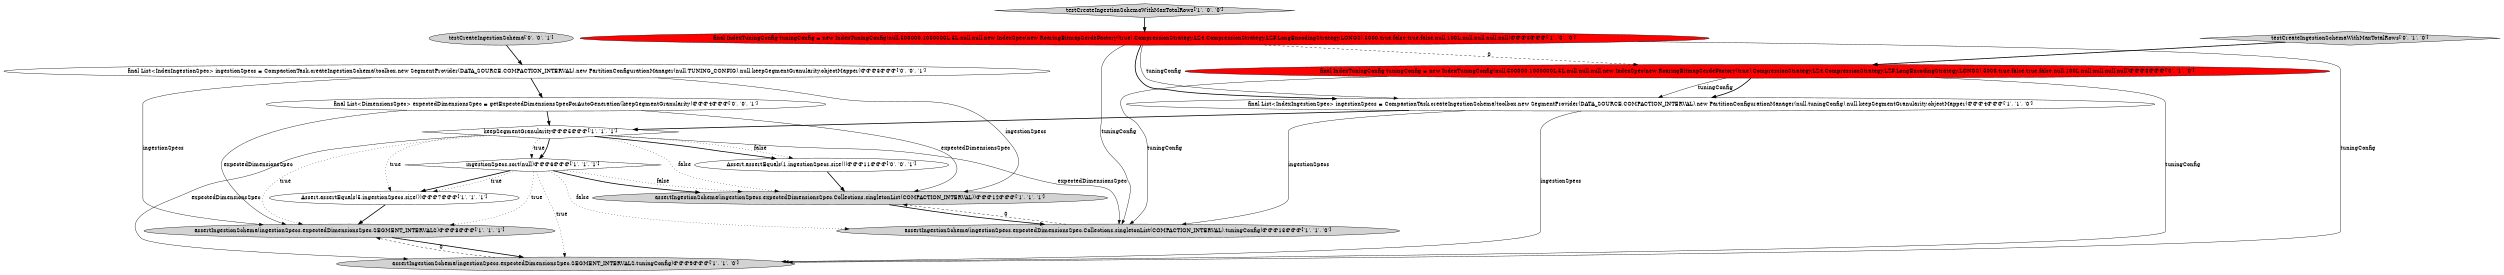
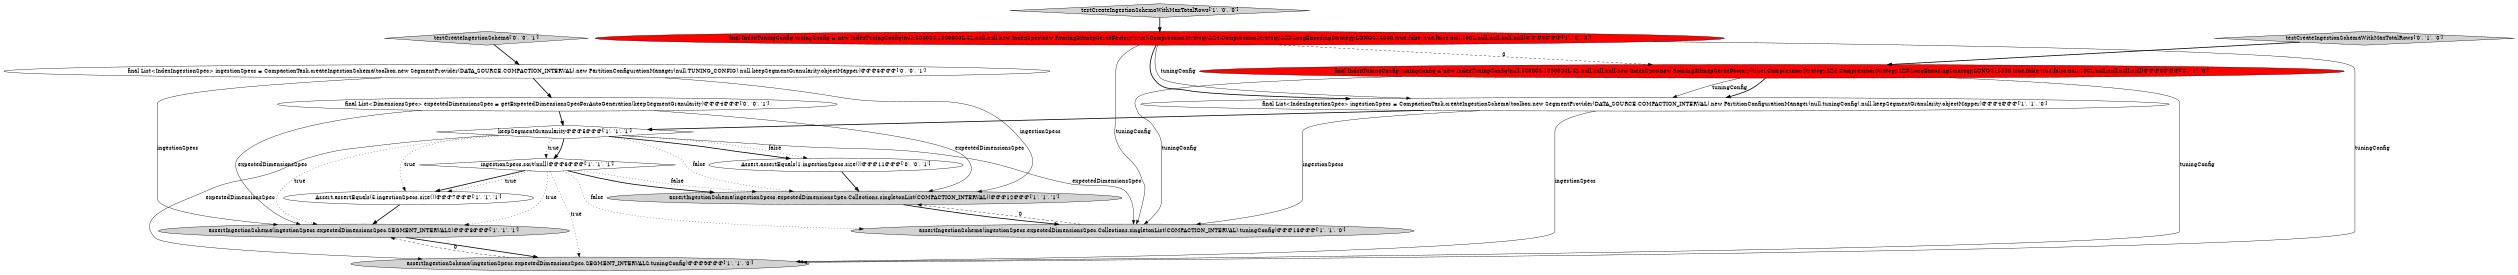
(501, 38) -> (486, 38)
